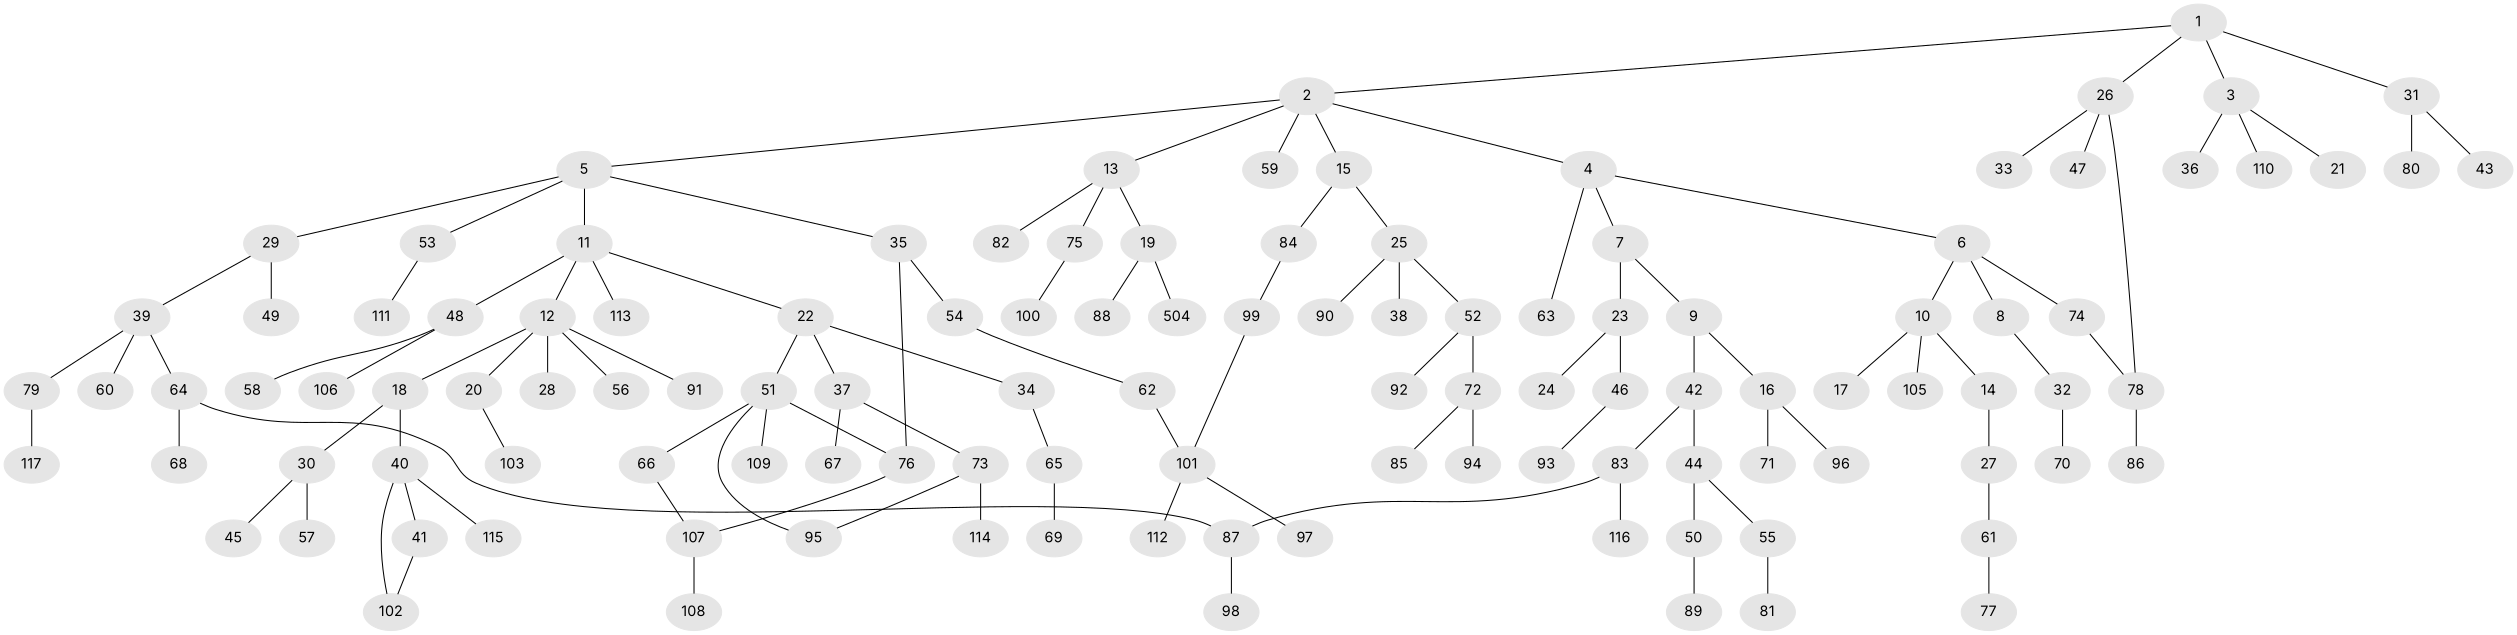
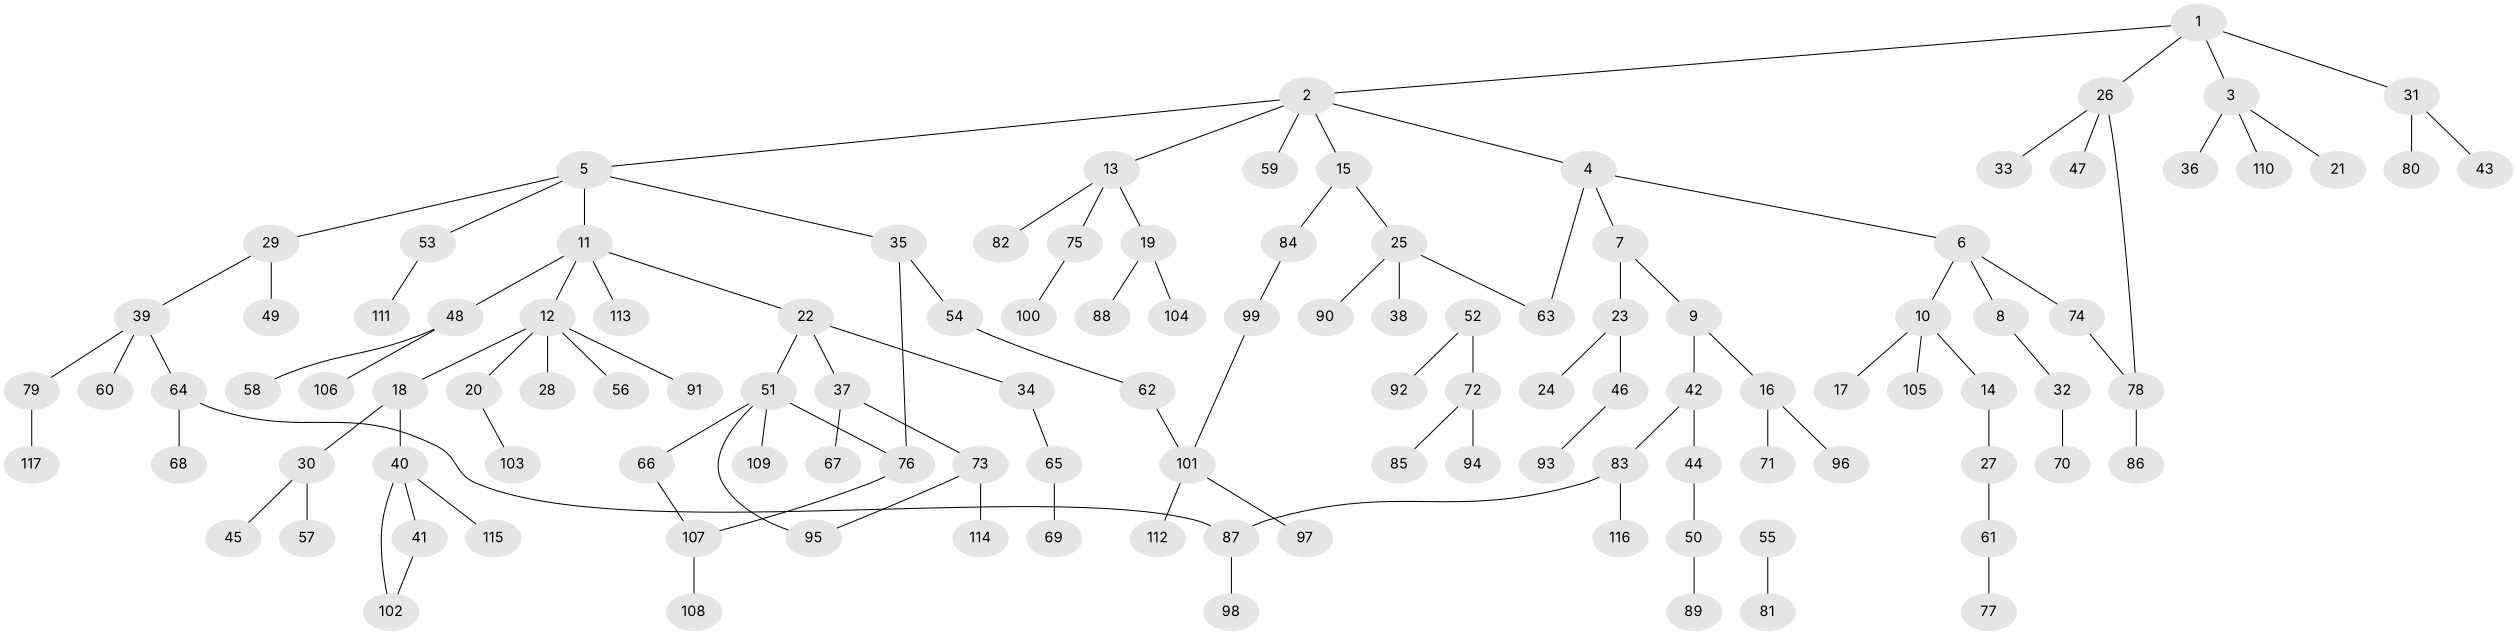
(1436, 280) -> (1473, 280)
(1177, 317) -> (1177, 317)
(1731, 501) -> none
